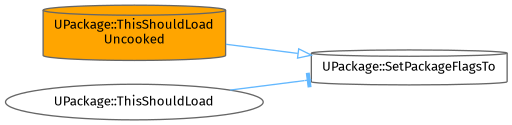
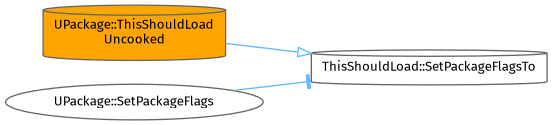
(409, 67) -> (429, 67)
(134, 102) -> (134, 102)
